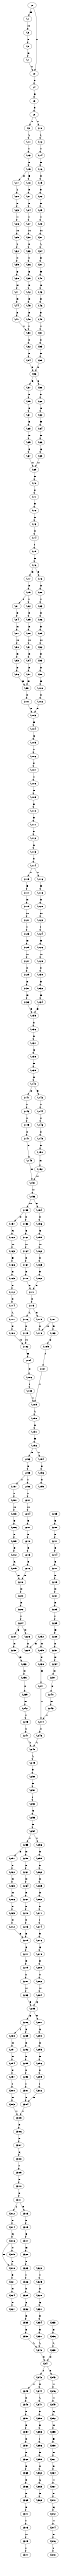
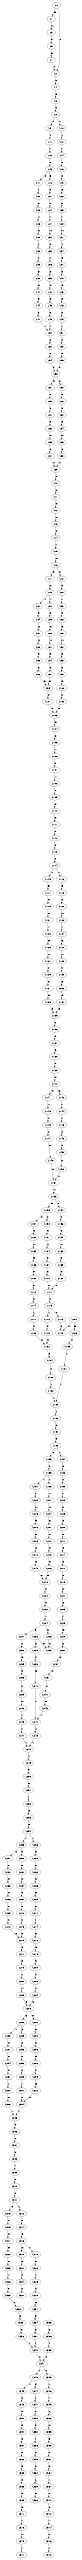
none -> (63, 1500)
(40, 2084) -> (36, 2084)
(12, 2261) -> (35, 2261)
